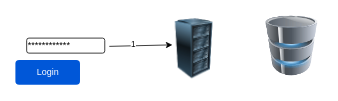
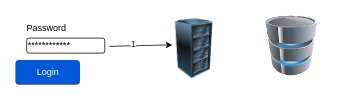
none -> (46, 28)
